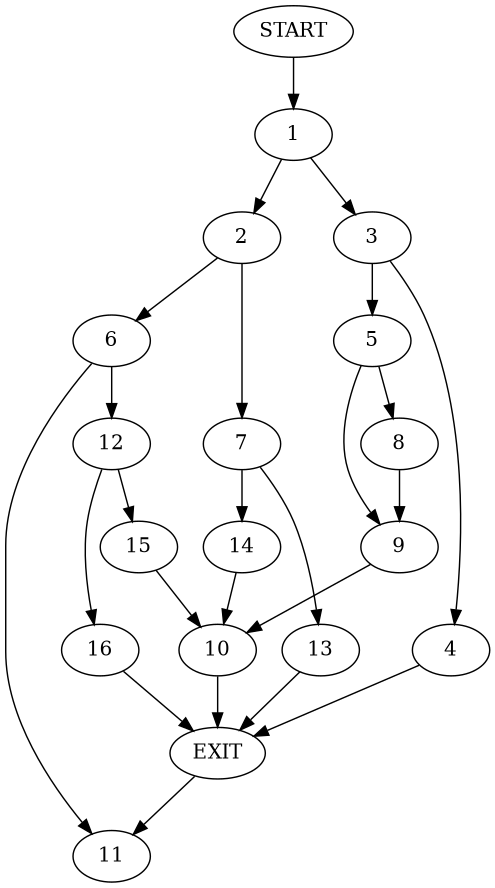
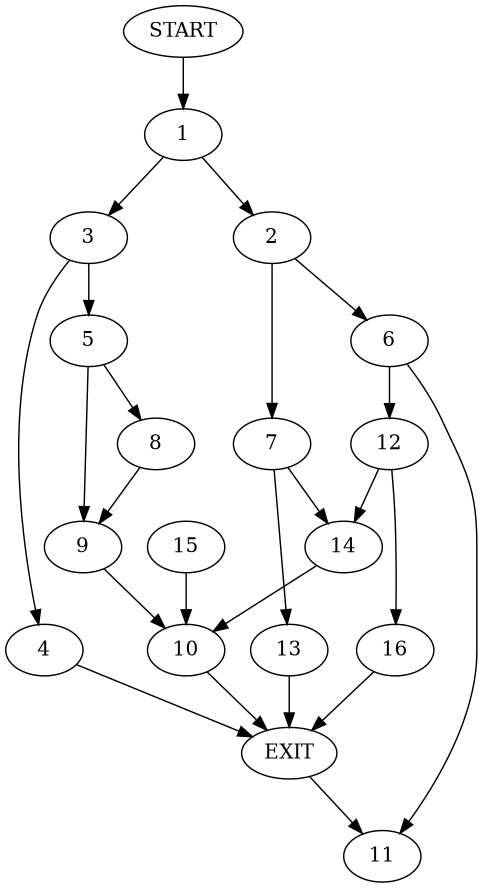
(123, 488) -> (370, 489)
